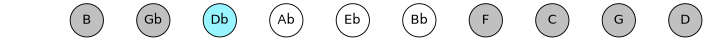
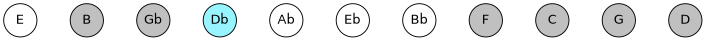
none -> (20, 20)
